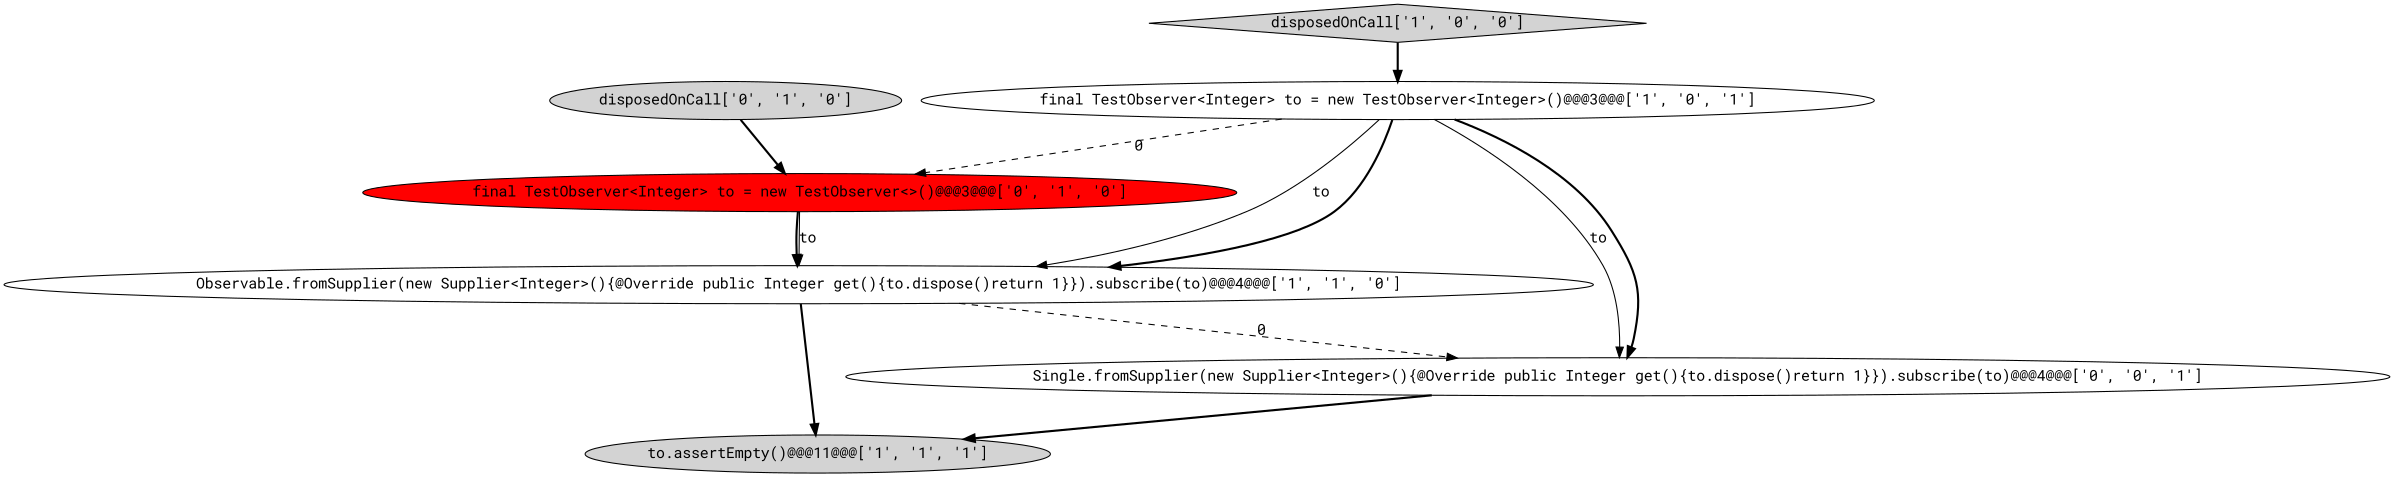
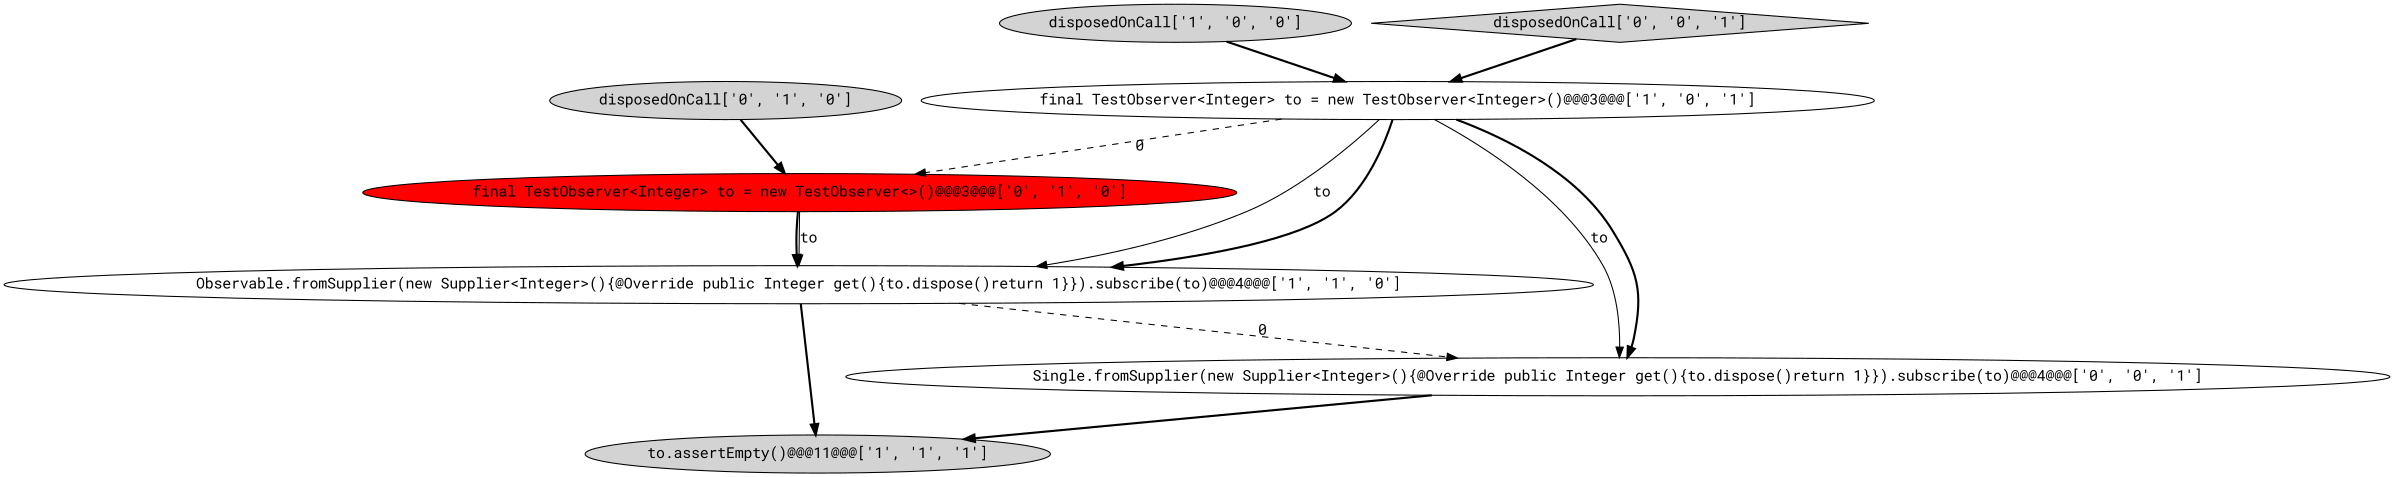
(1398, 23) -> (1175, 23)
none -> (1620, 23)
